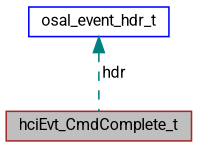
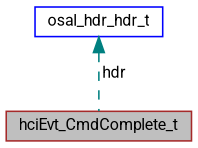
(99, 22) -> (99, 22)
